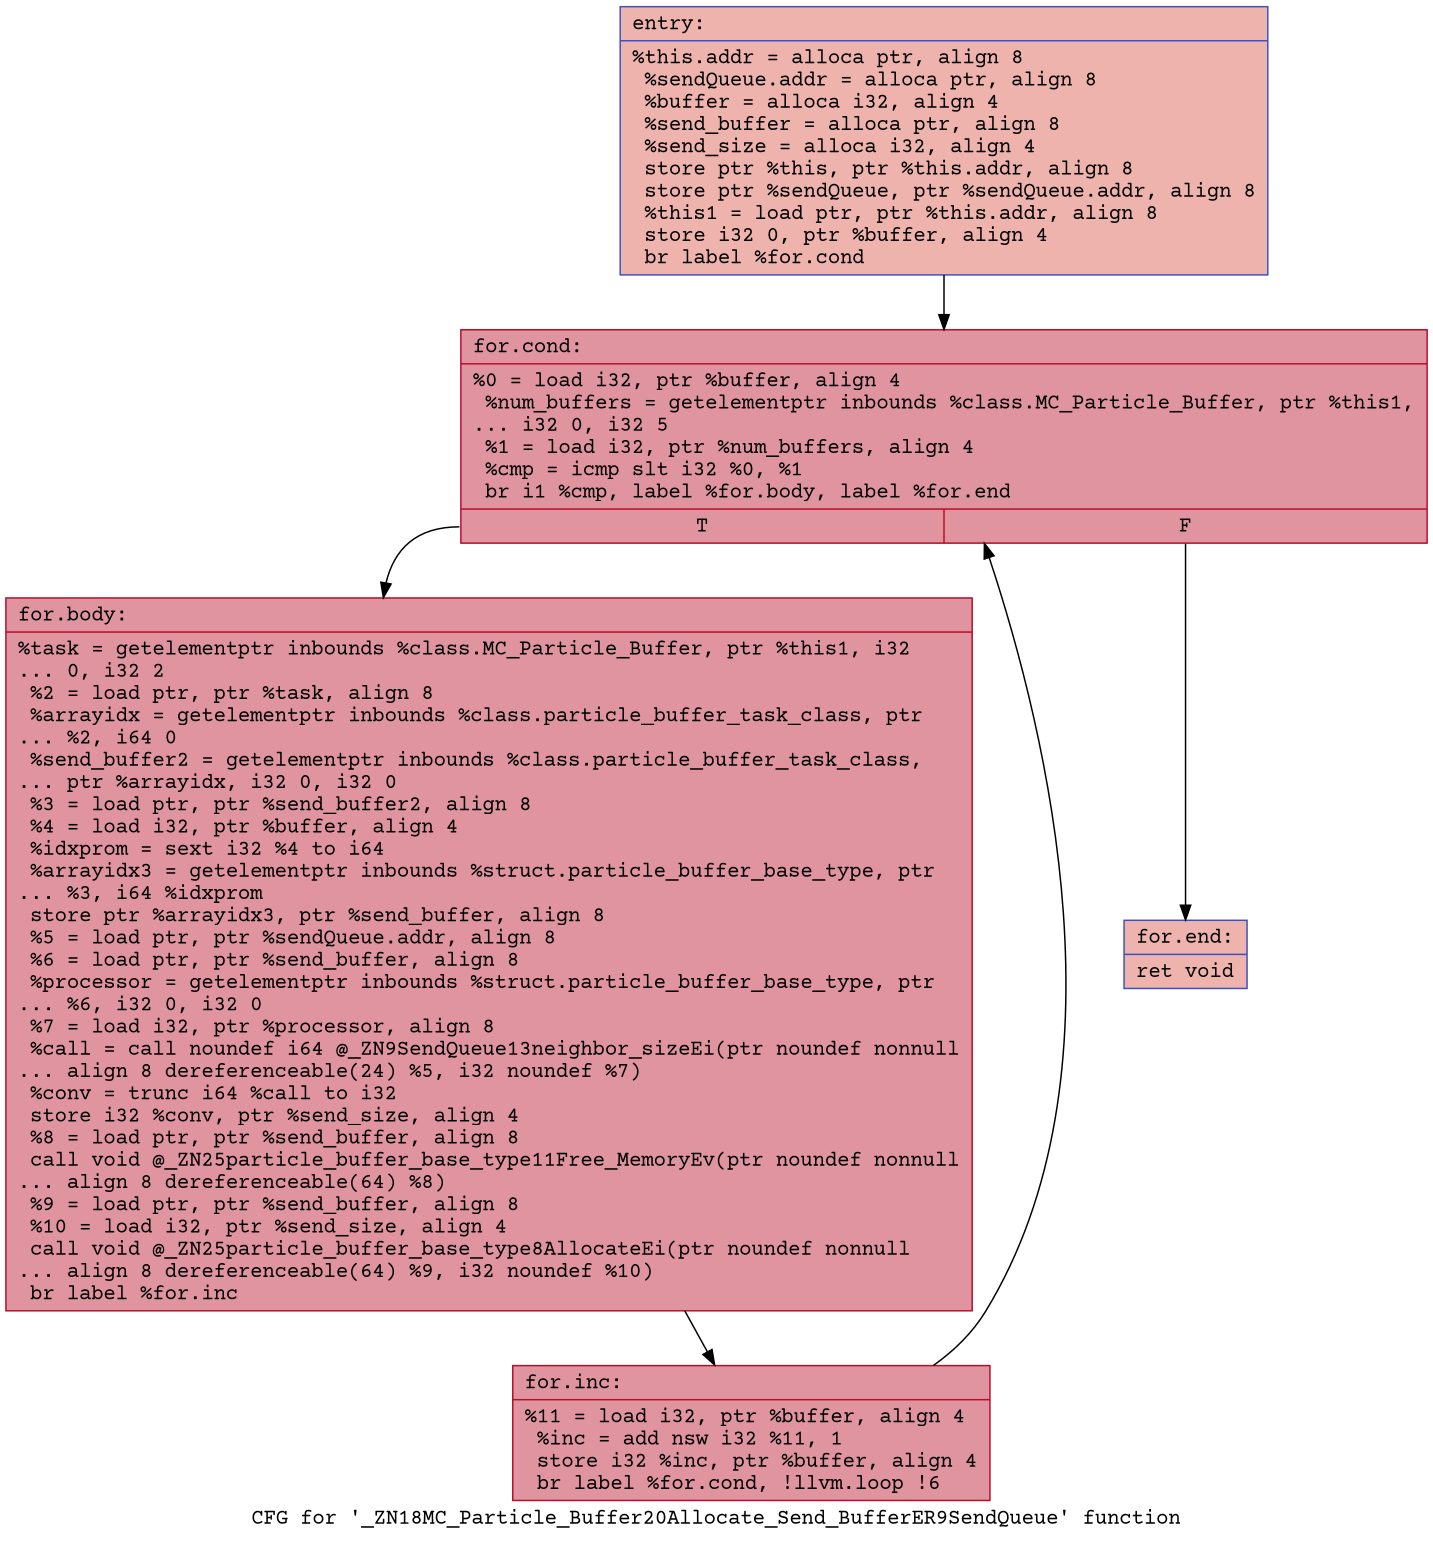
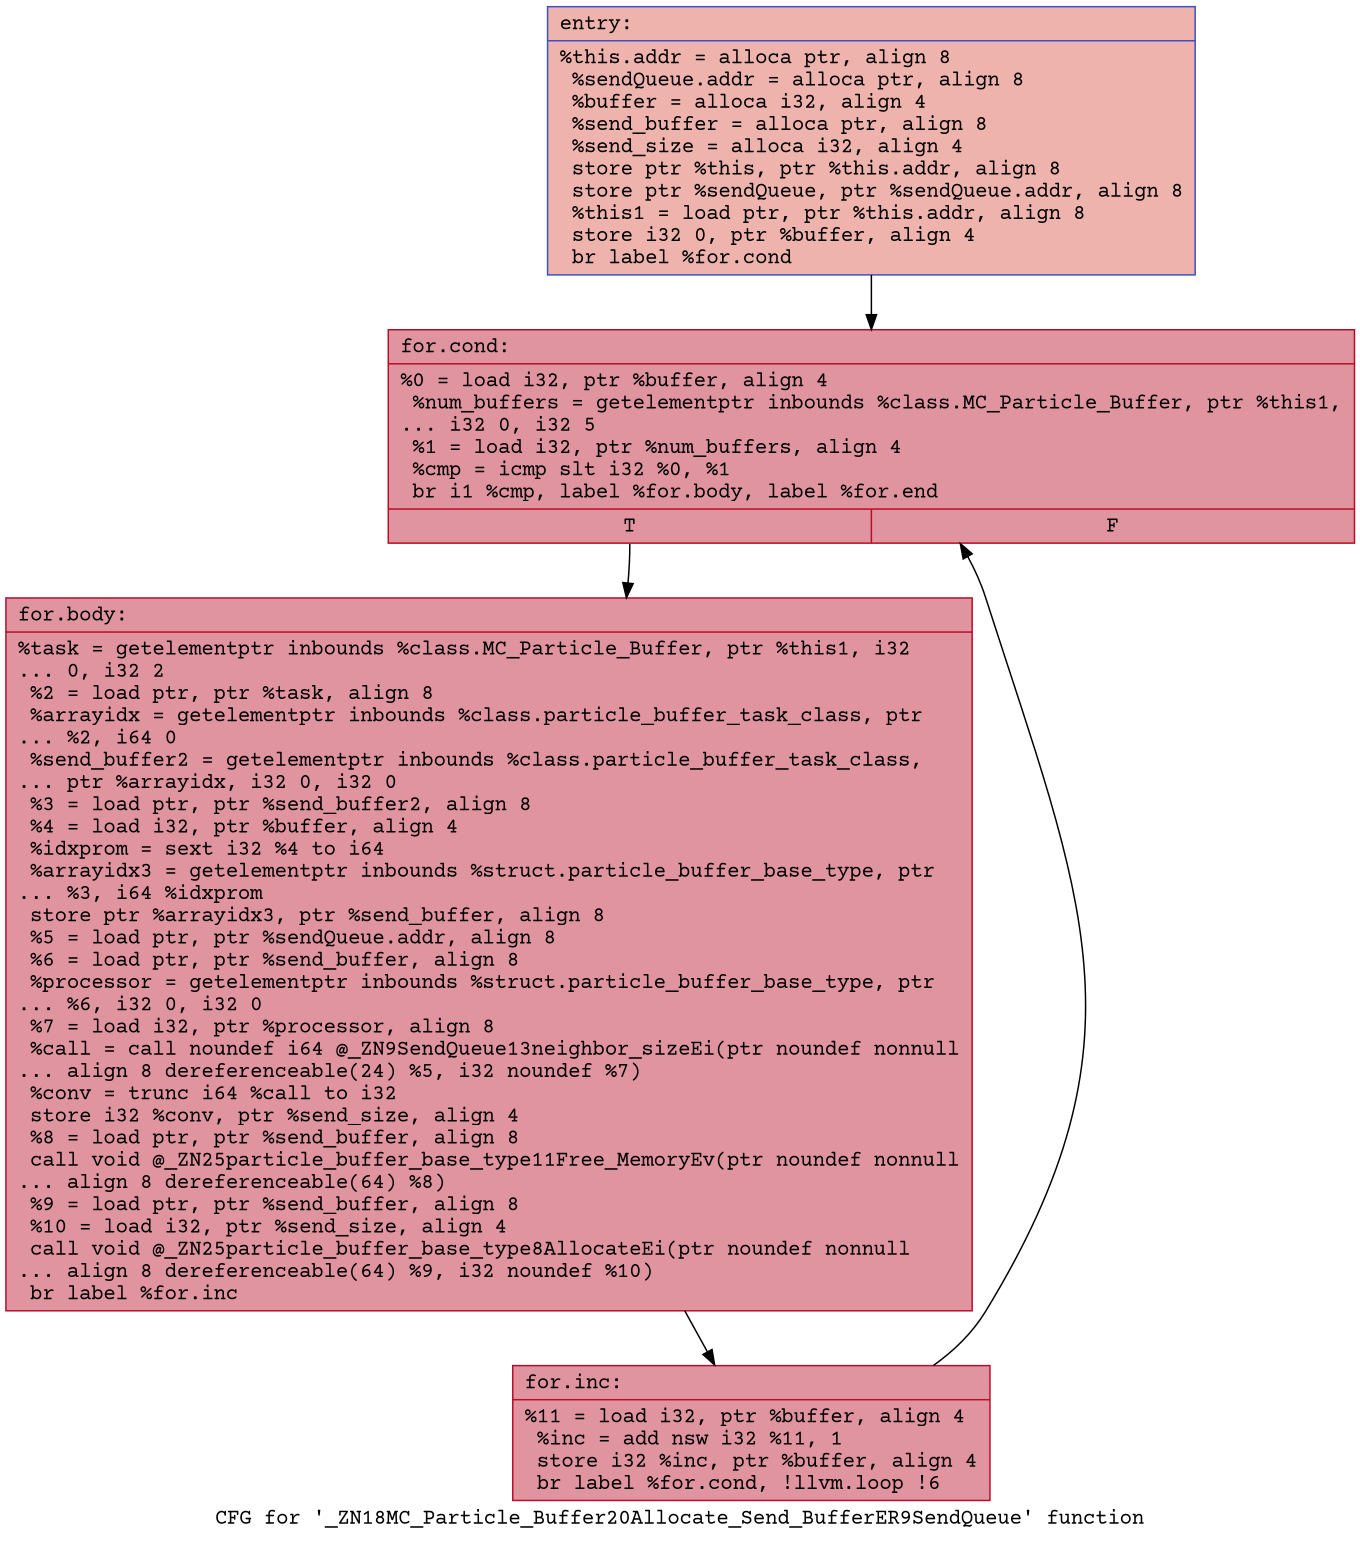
(1186, 954) -> none
